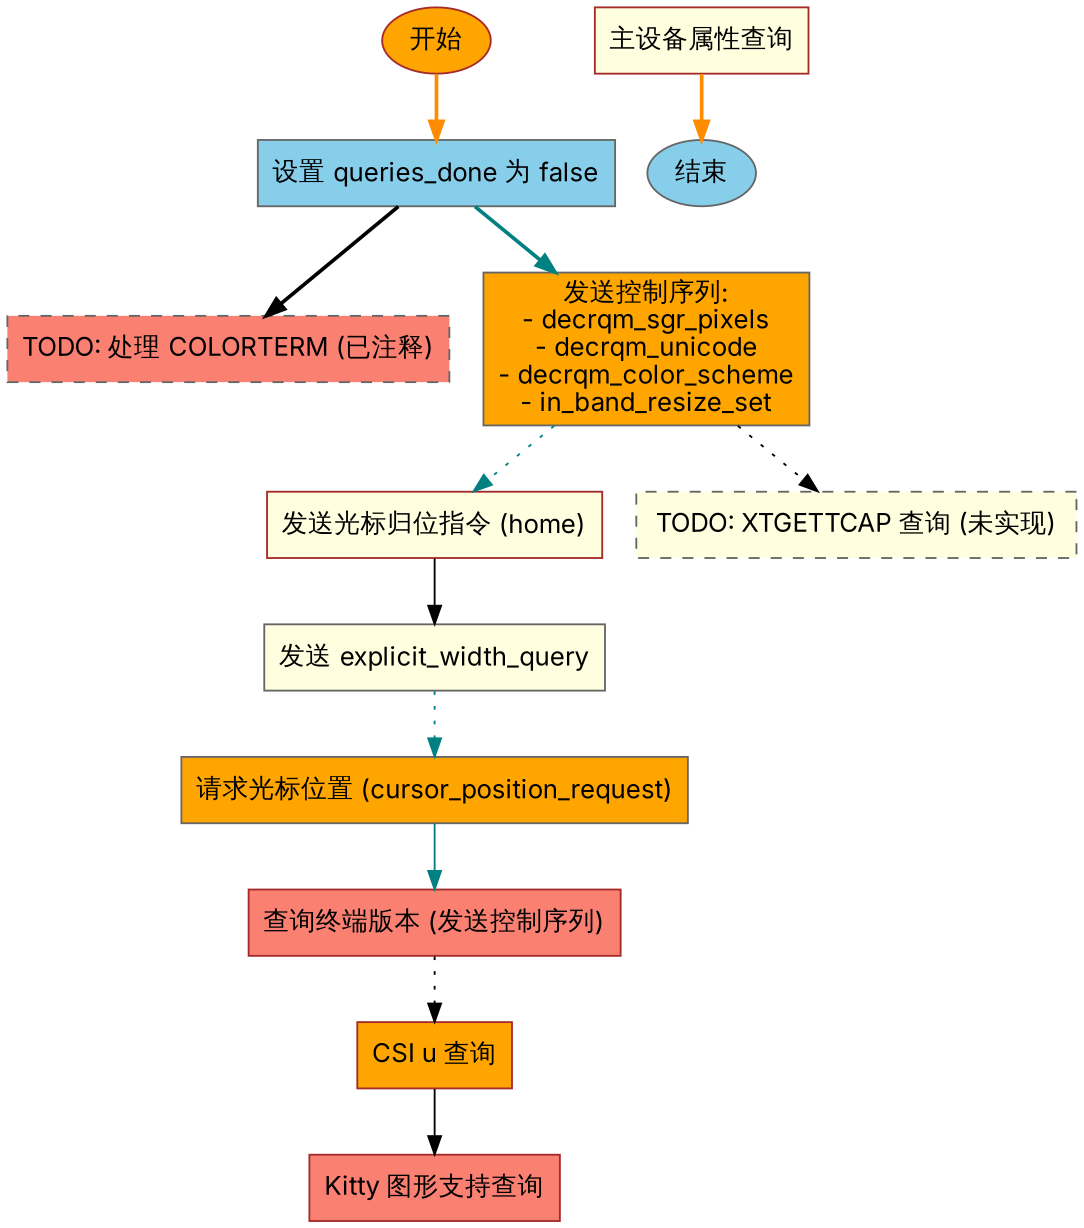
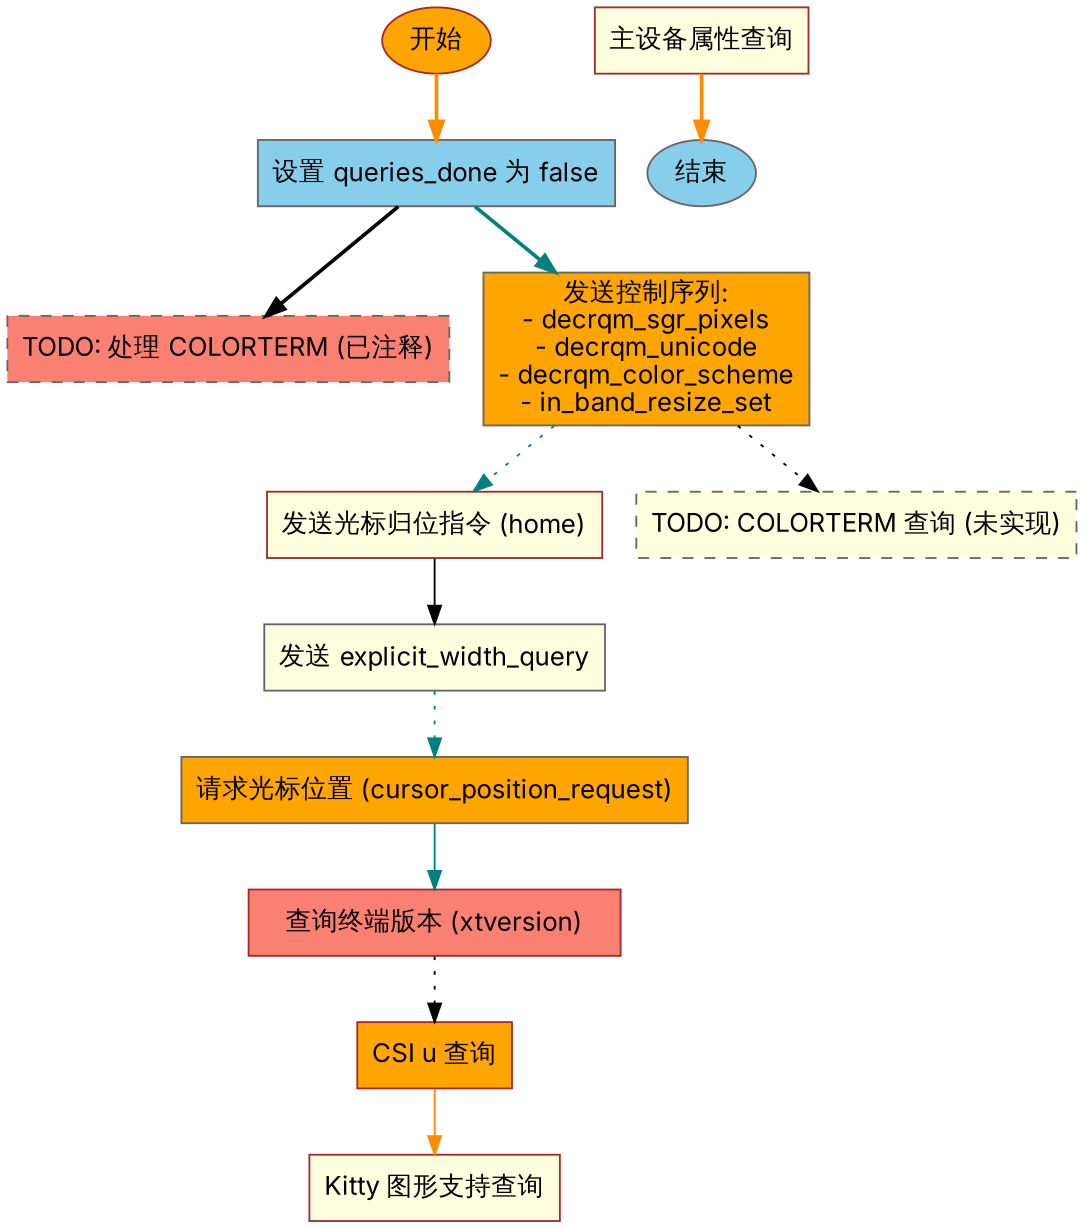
(856, 525) -> (856, 525)
(435, 923) -> (435, 923)
(435, 1113) -> (435, 1113)
(435, 1188) -> (435, 1188)
